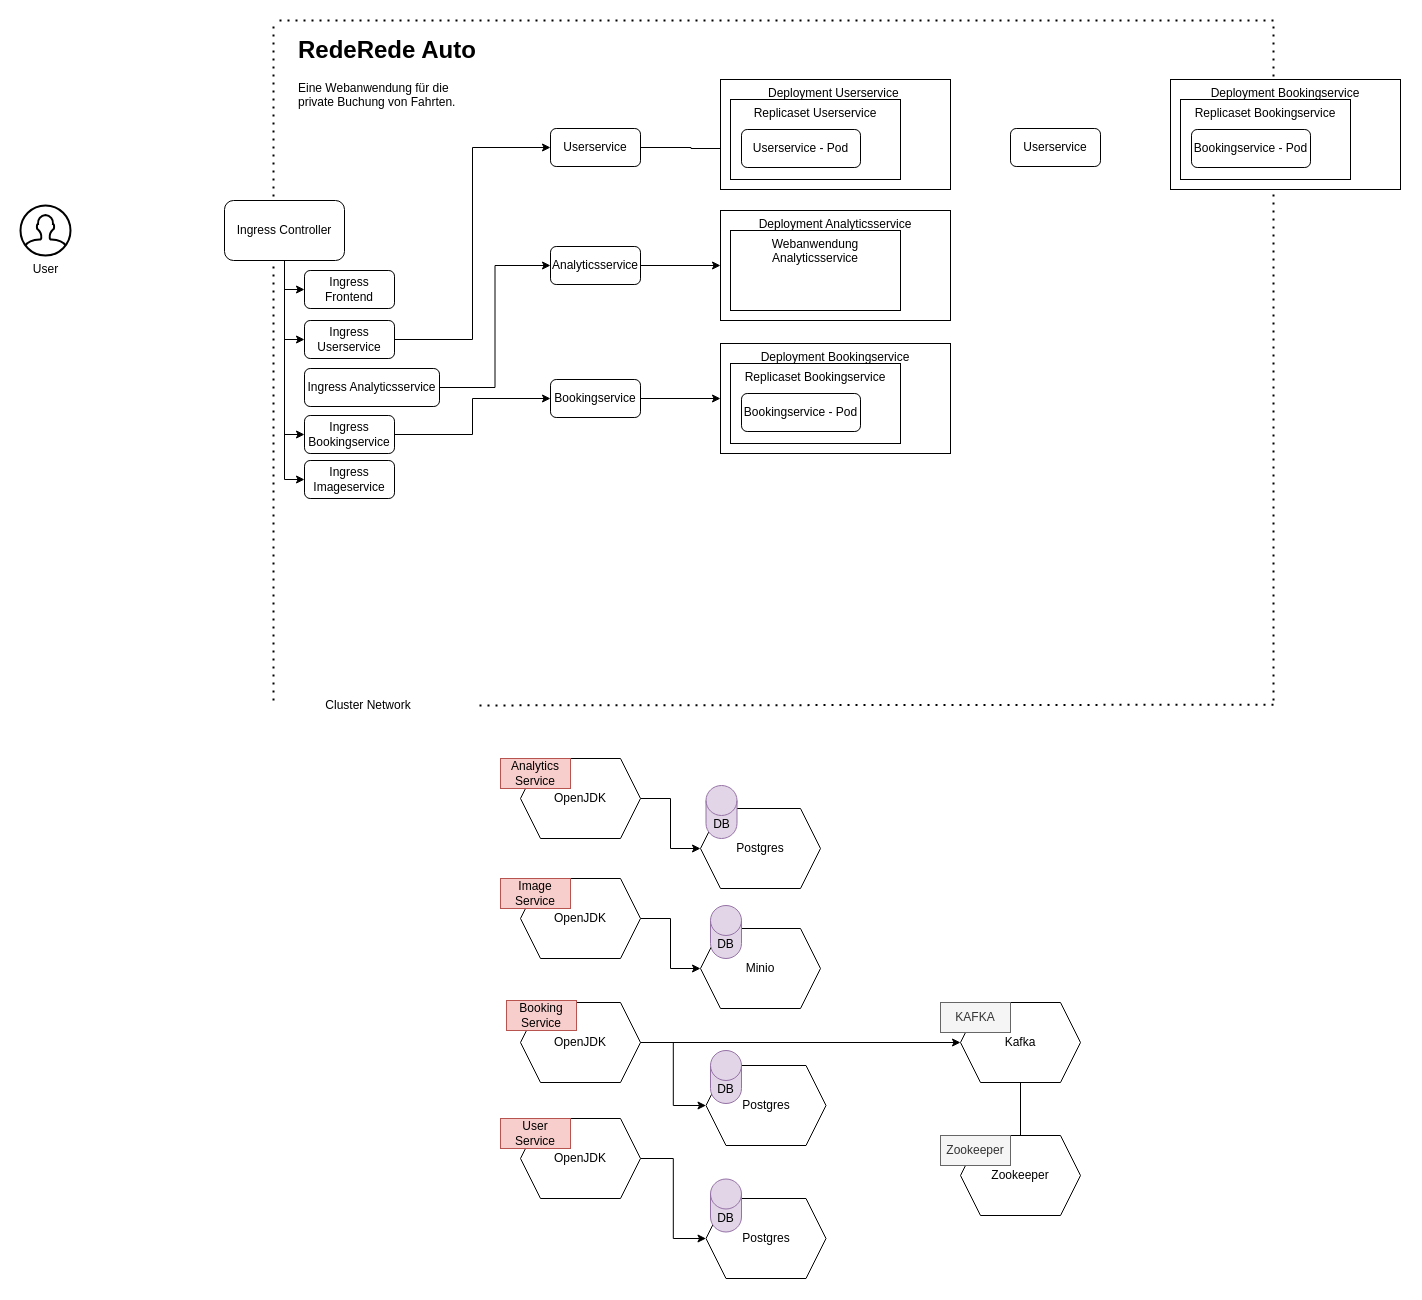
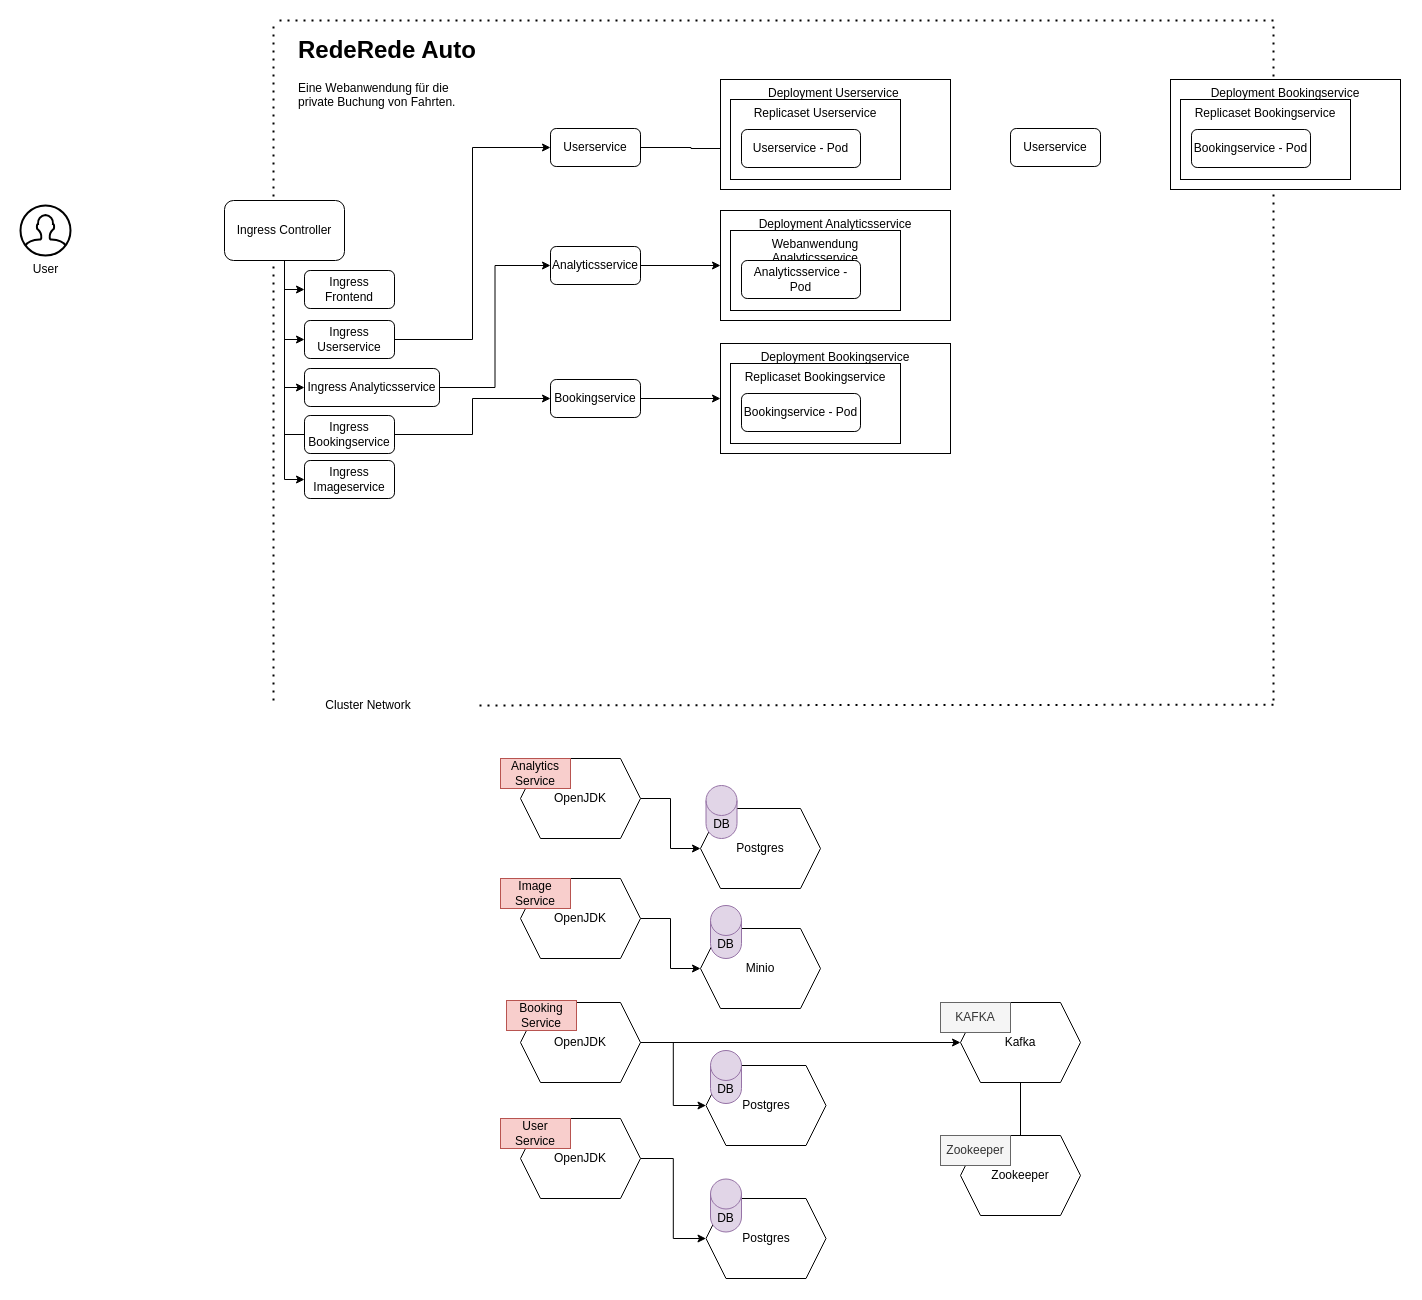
none -> (801, 280)
none -> (292, 388)
(296, 435) -> (299, 435)
